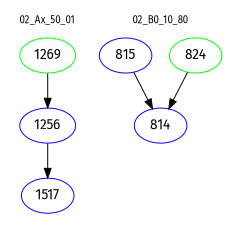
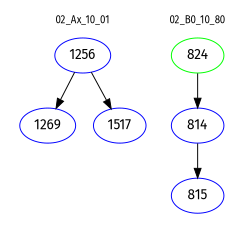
(48, 21) -> (83, 21)
(48, 55) -> (48, 126)
(48, 86) -> (68, 86)
(141, 86) -> (198, 156)
